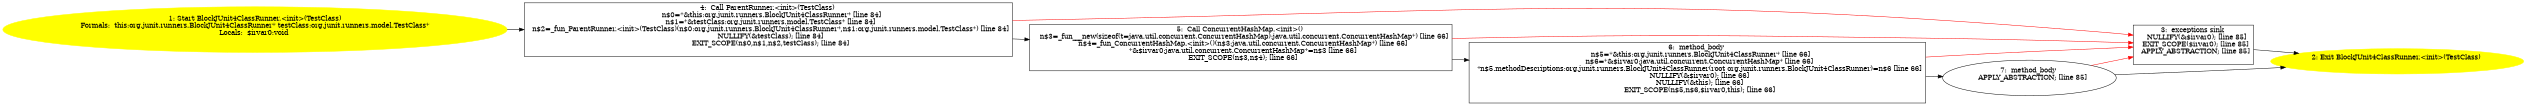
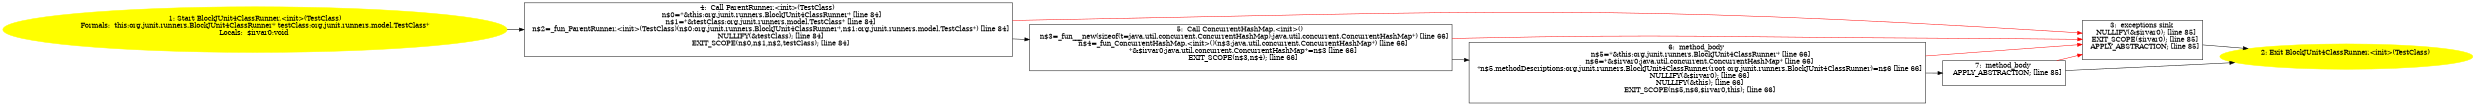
(2029, 78) -> (2004, 73)
